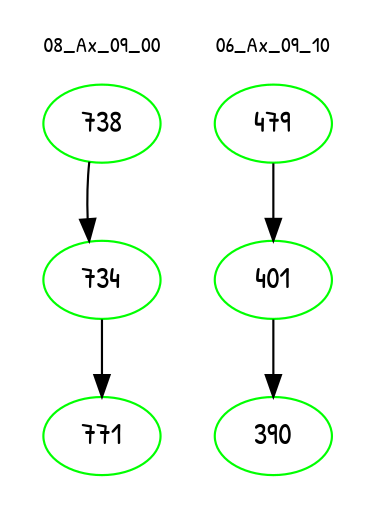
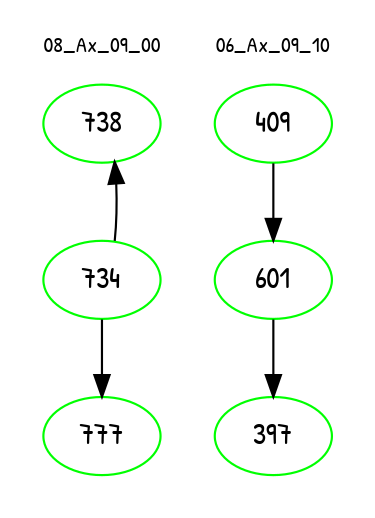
(273, 124) -> (273, 124)
(87, 191) -> (116, 212)
(273, 280) -> (273, 280)
(102, 436) -> (102, 436)
(273, 436) -> (273, 436)
